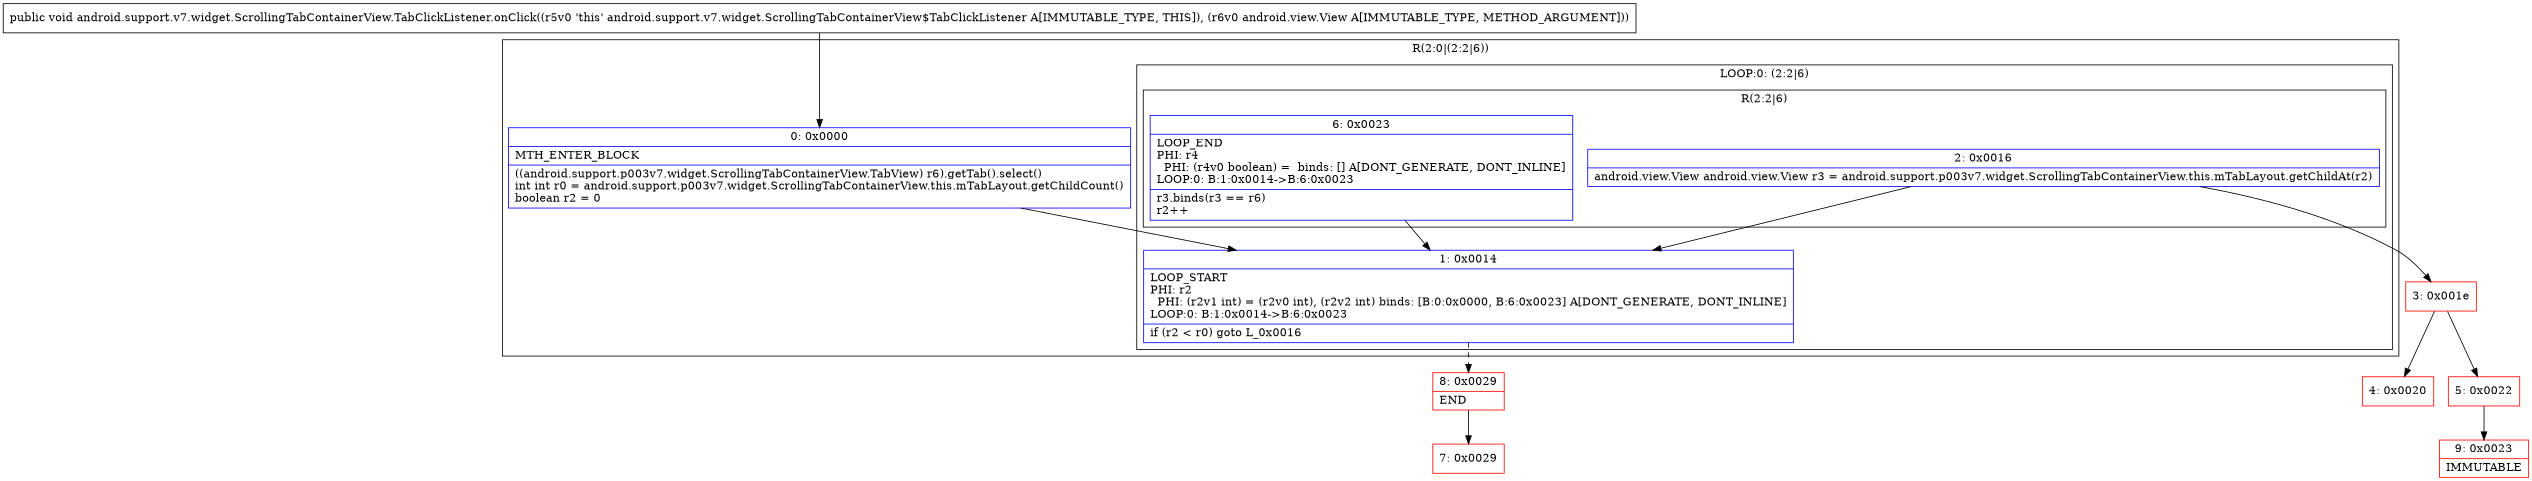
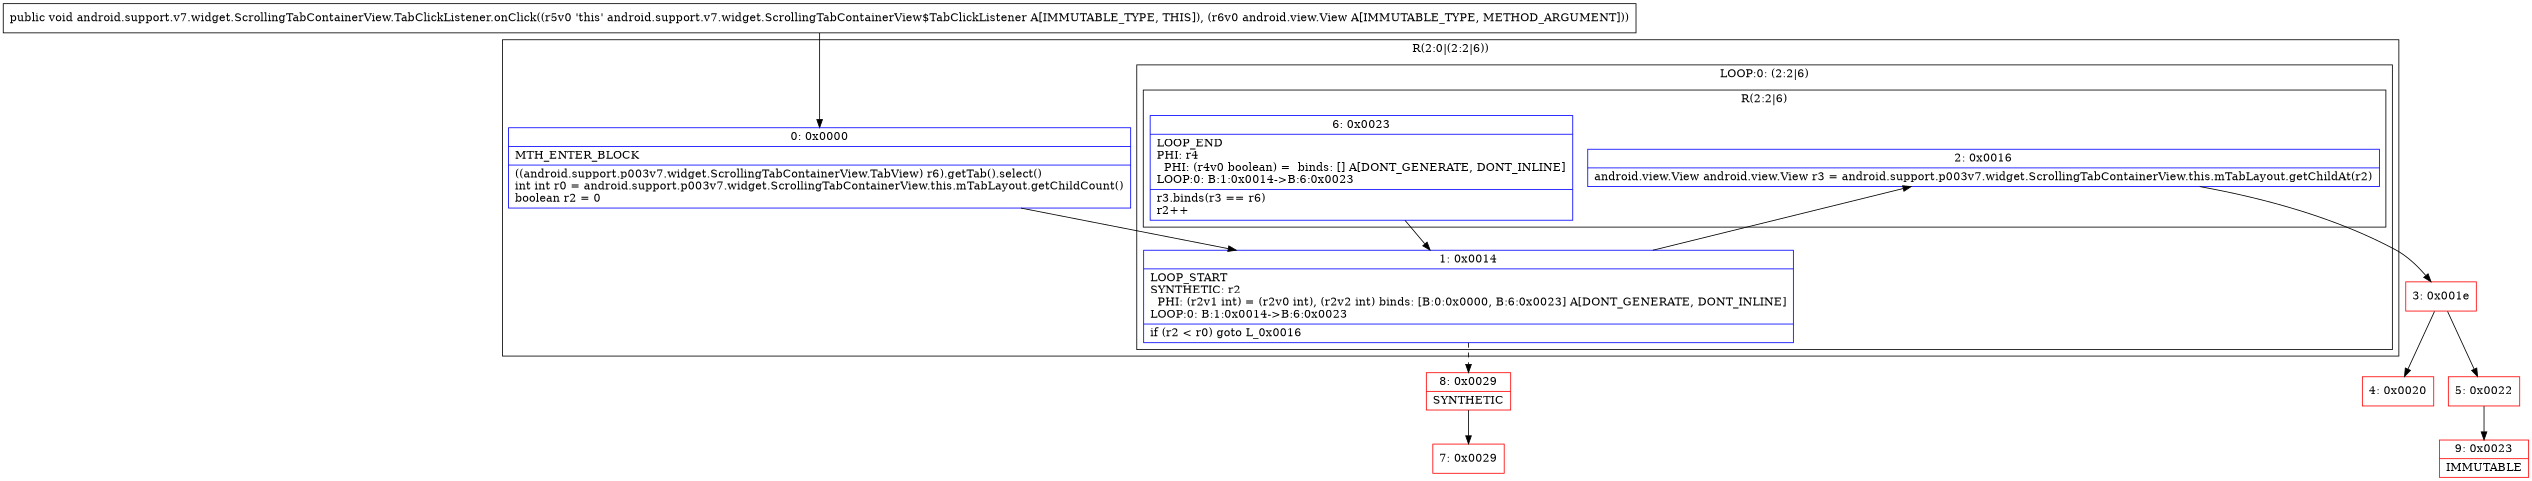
(1786, 217) -> (1778, 219)
(1173, 290) -> (1198, 290)
(1453, 400) -> (1469, 400)
